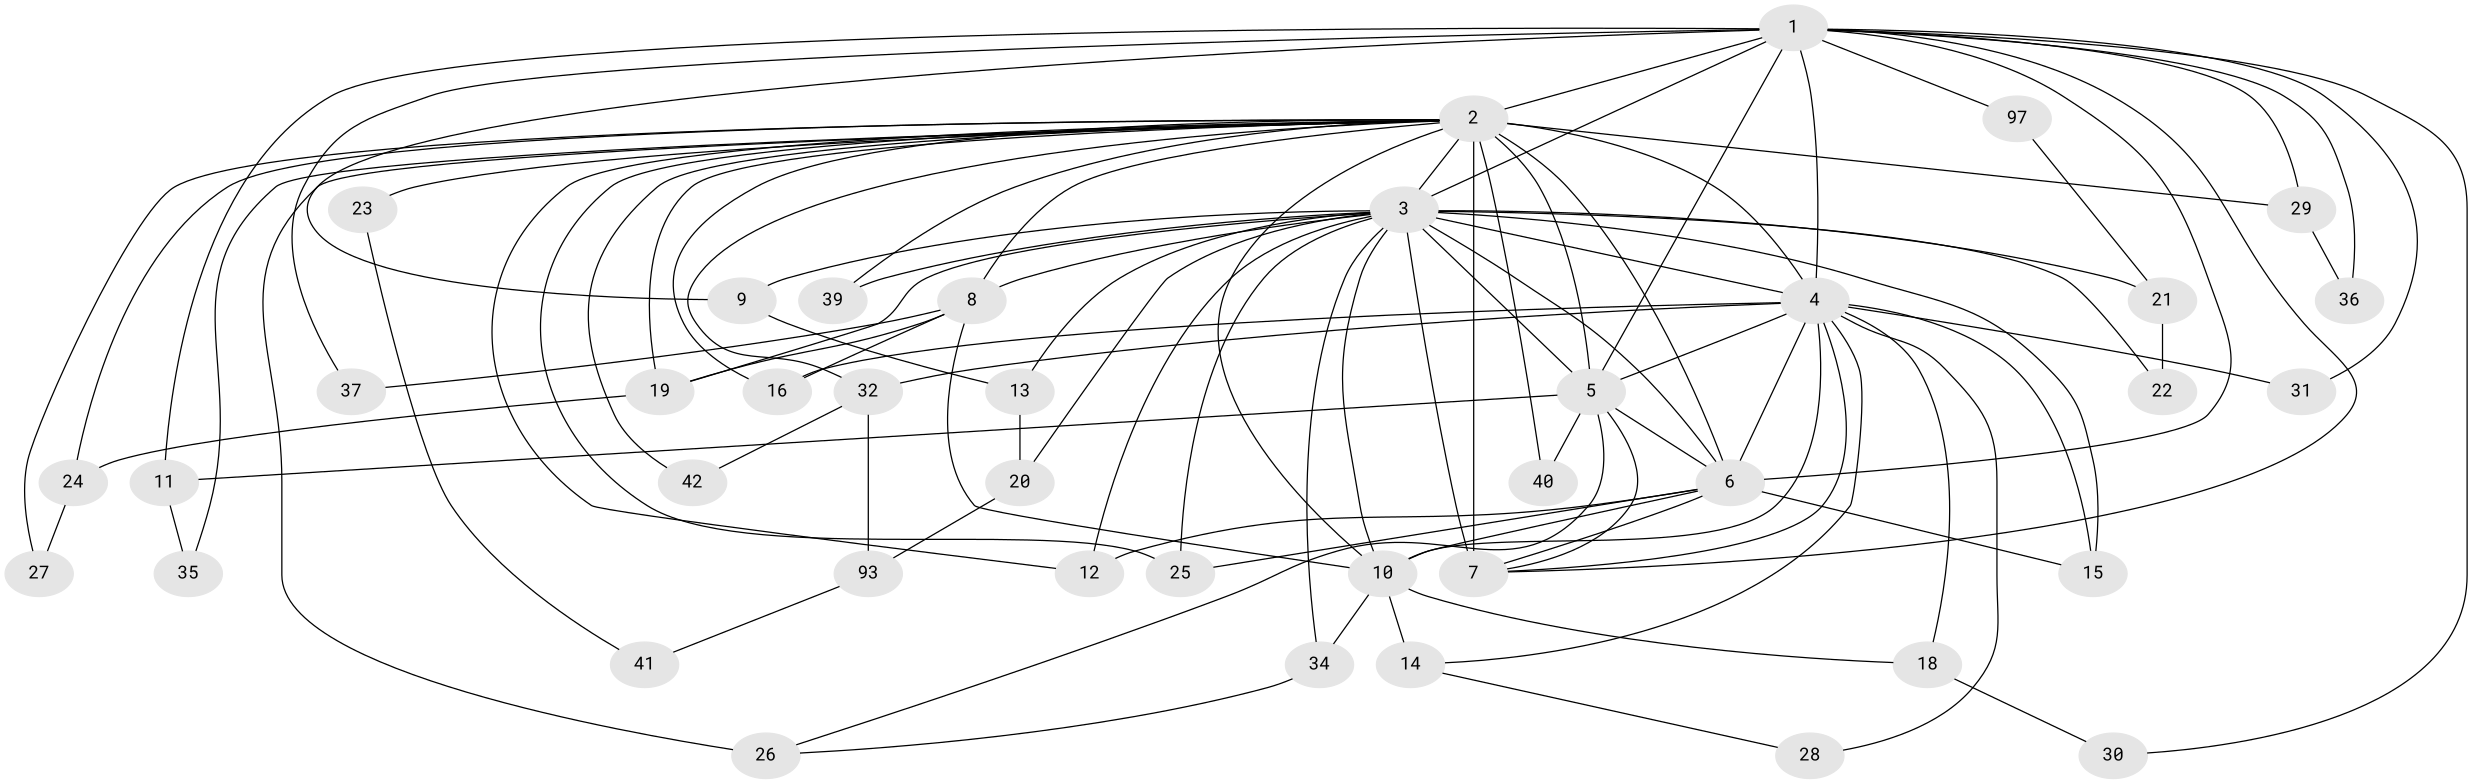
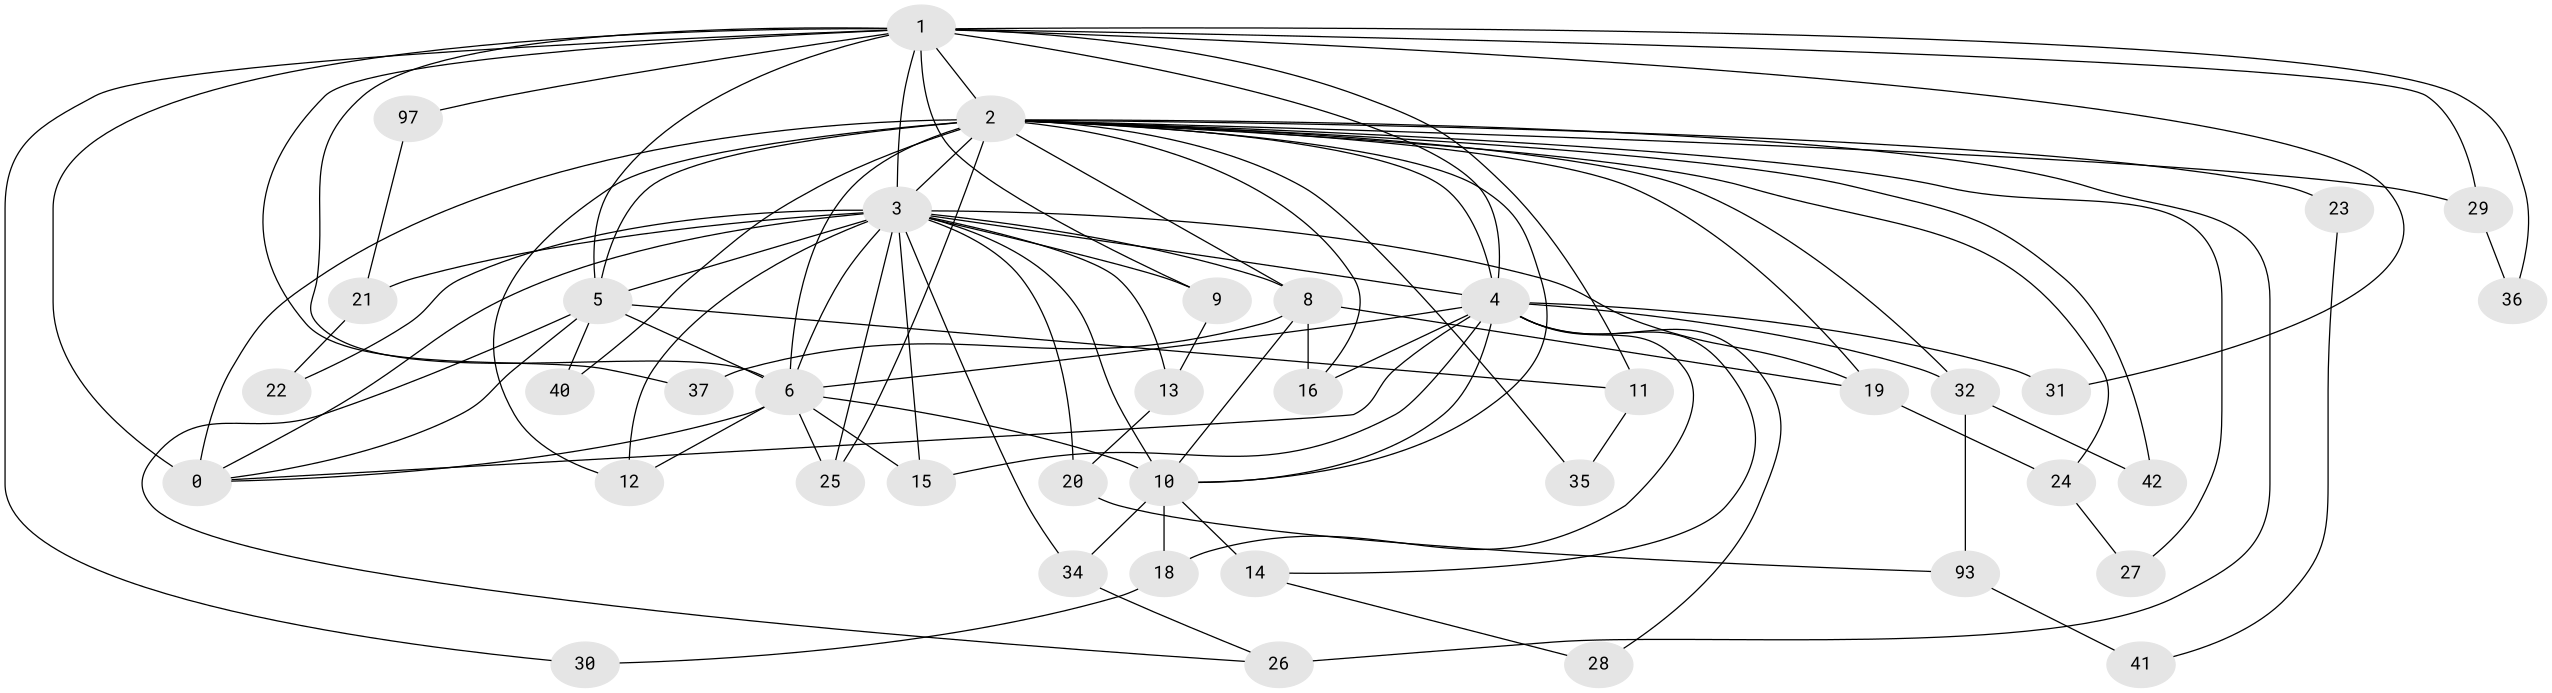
(833, 301) -> none
(1704, 347) -> none
(1474, 574) -> (197, 483)
